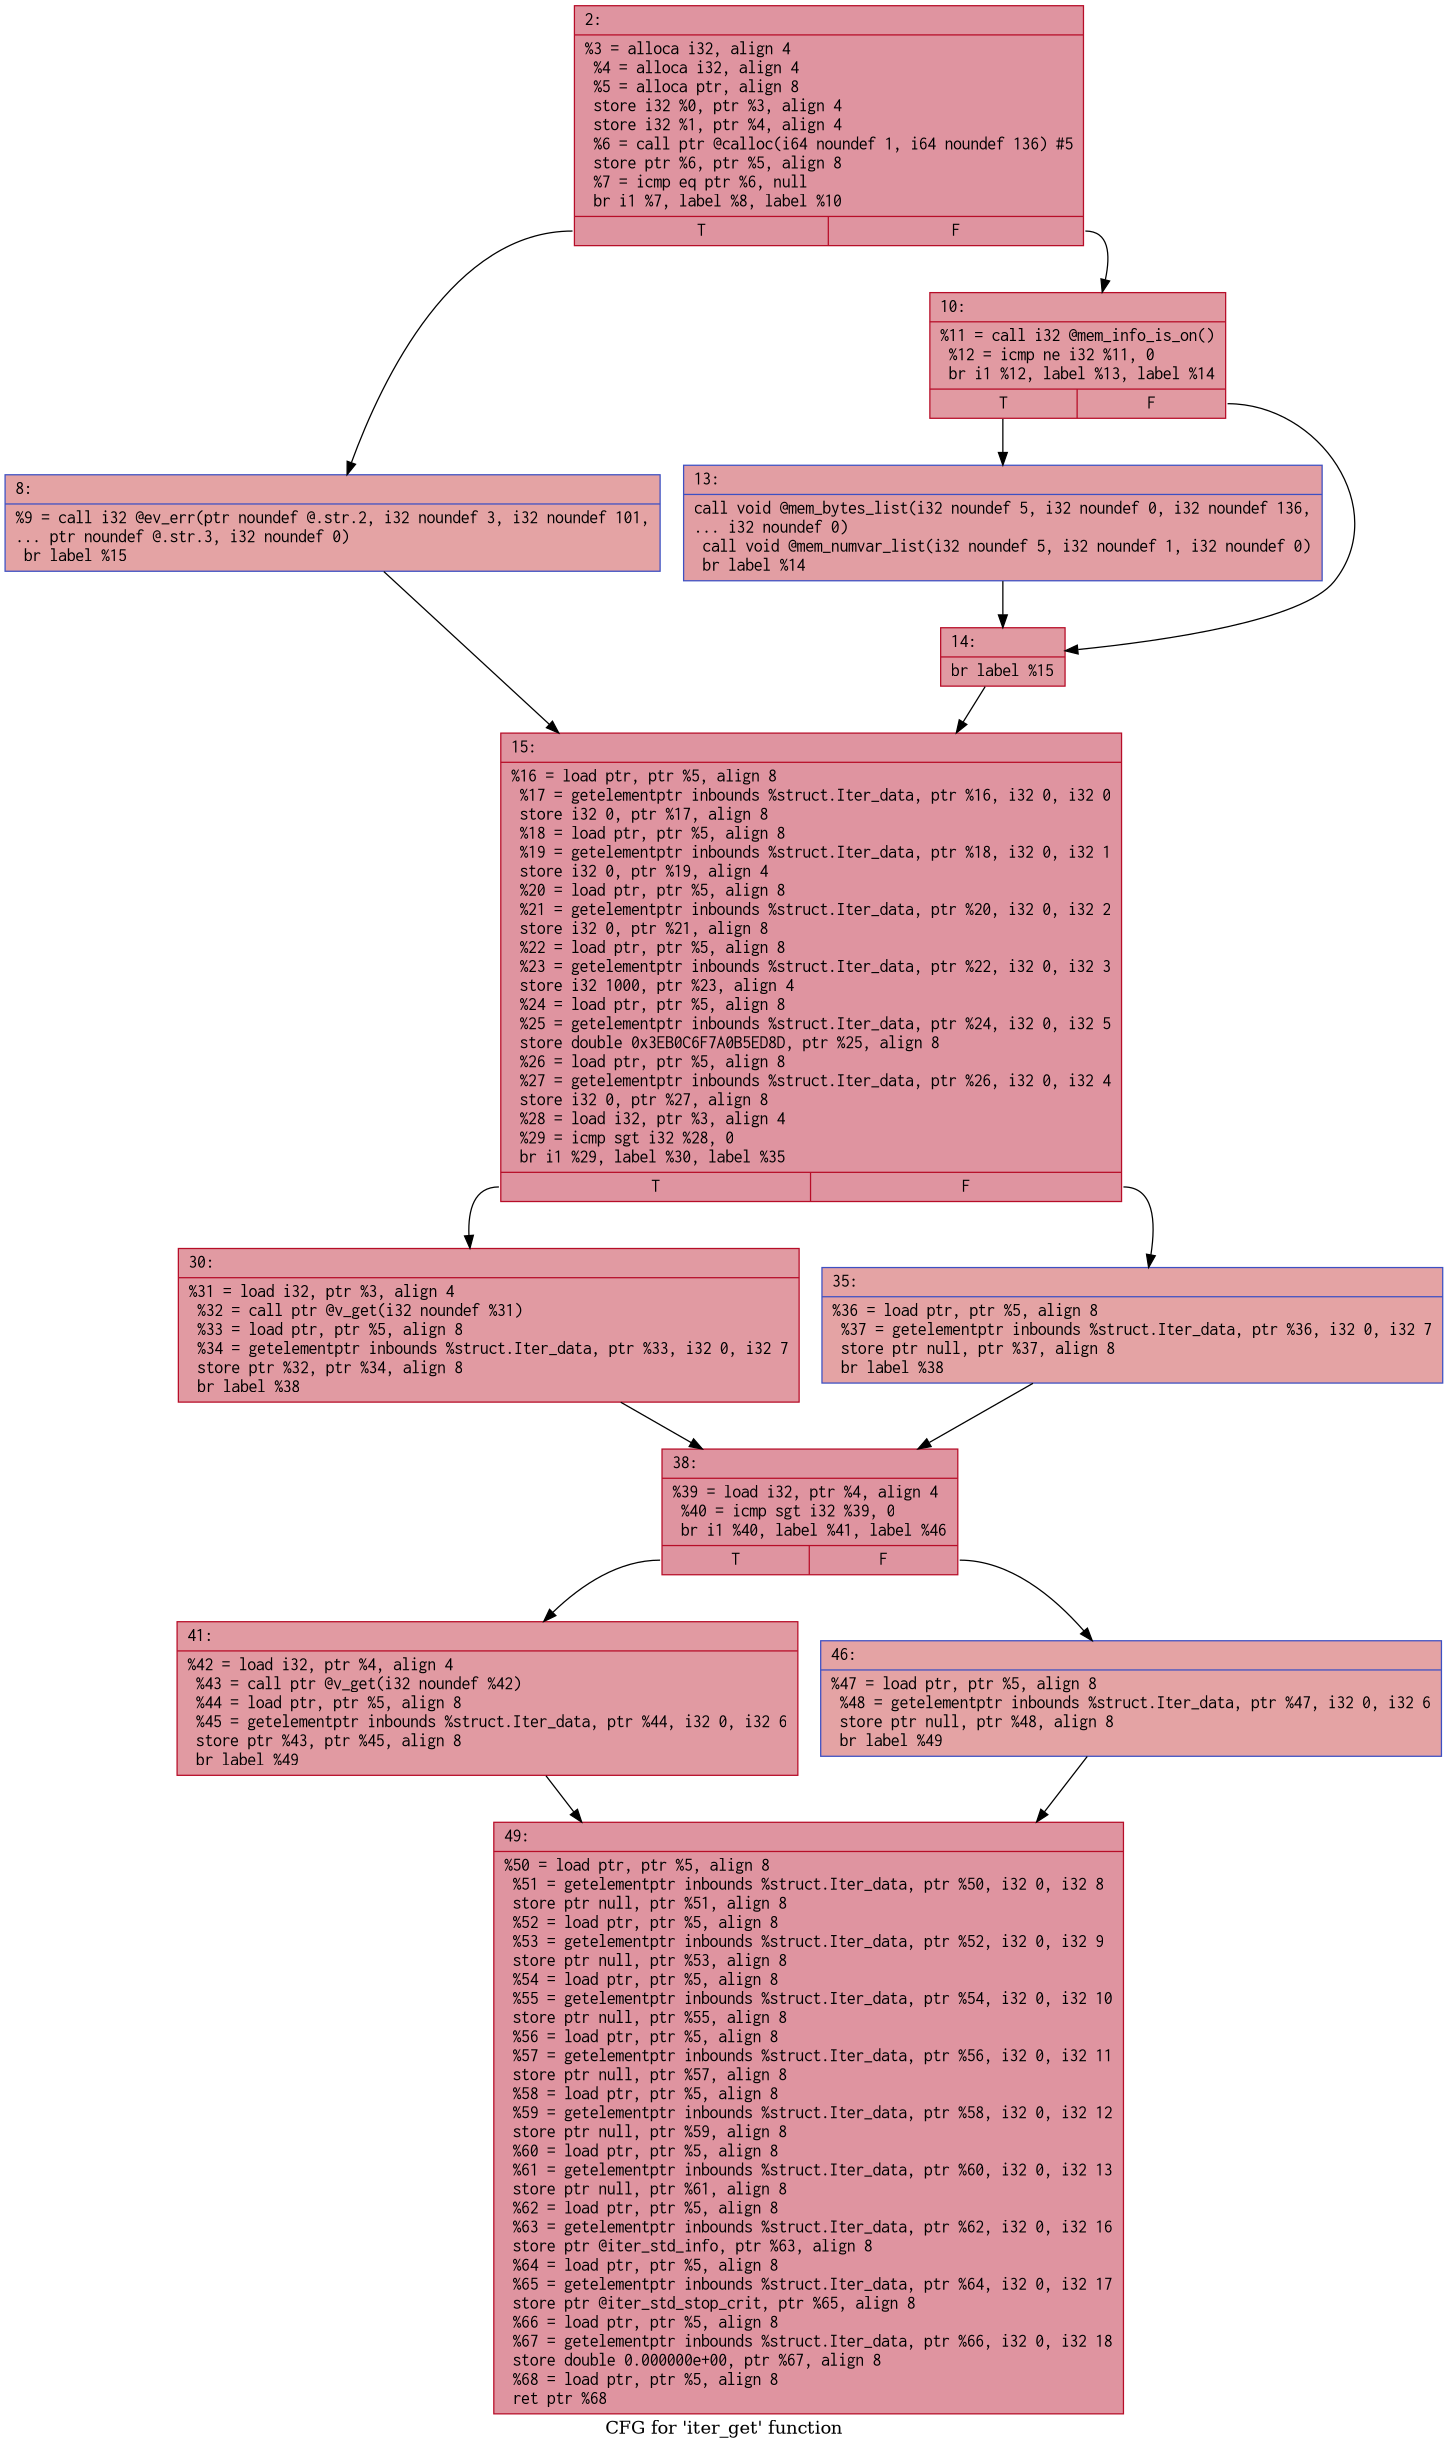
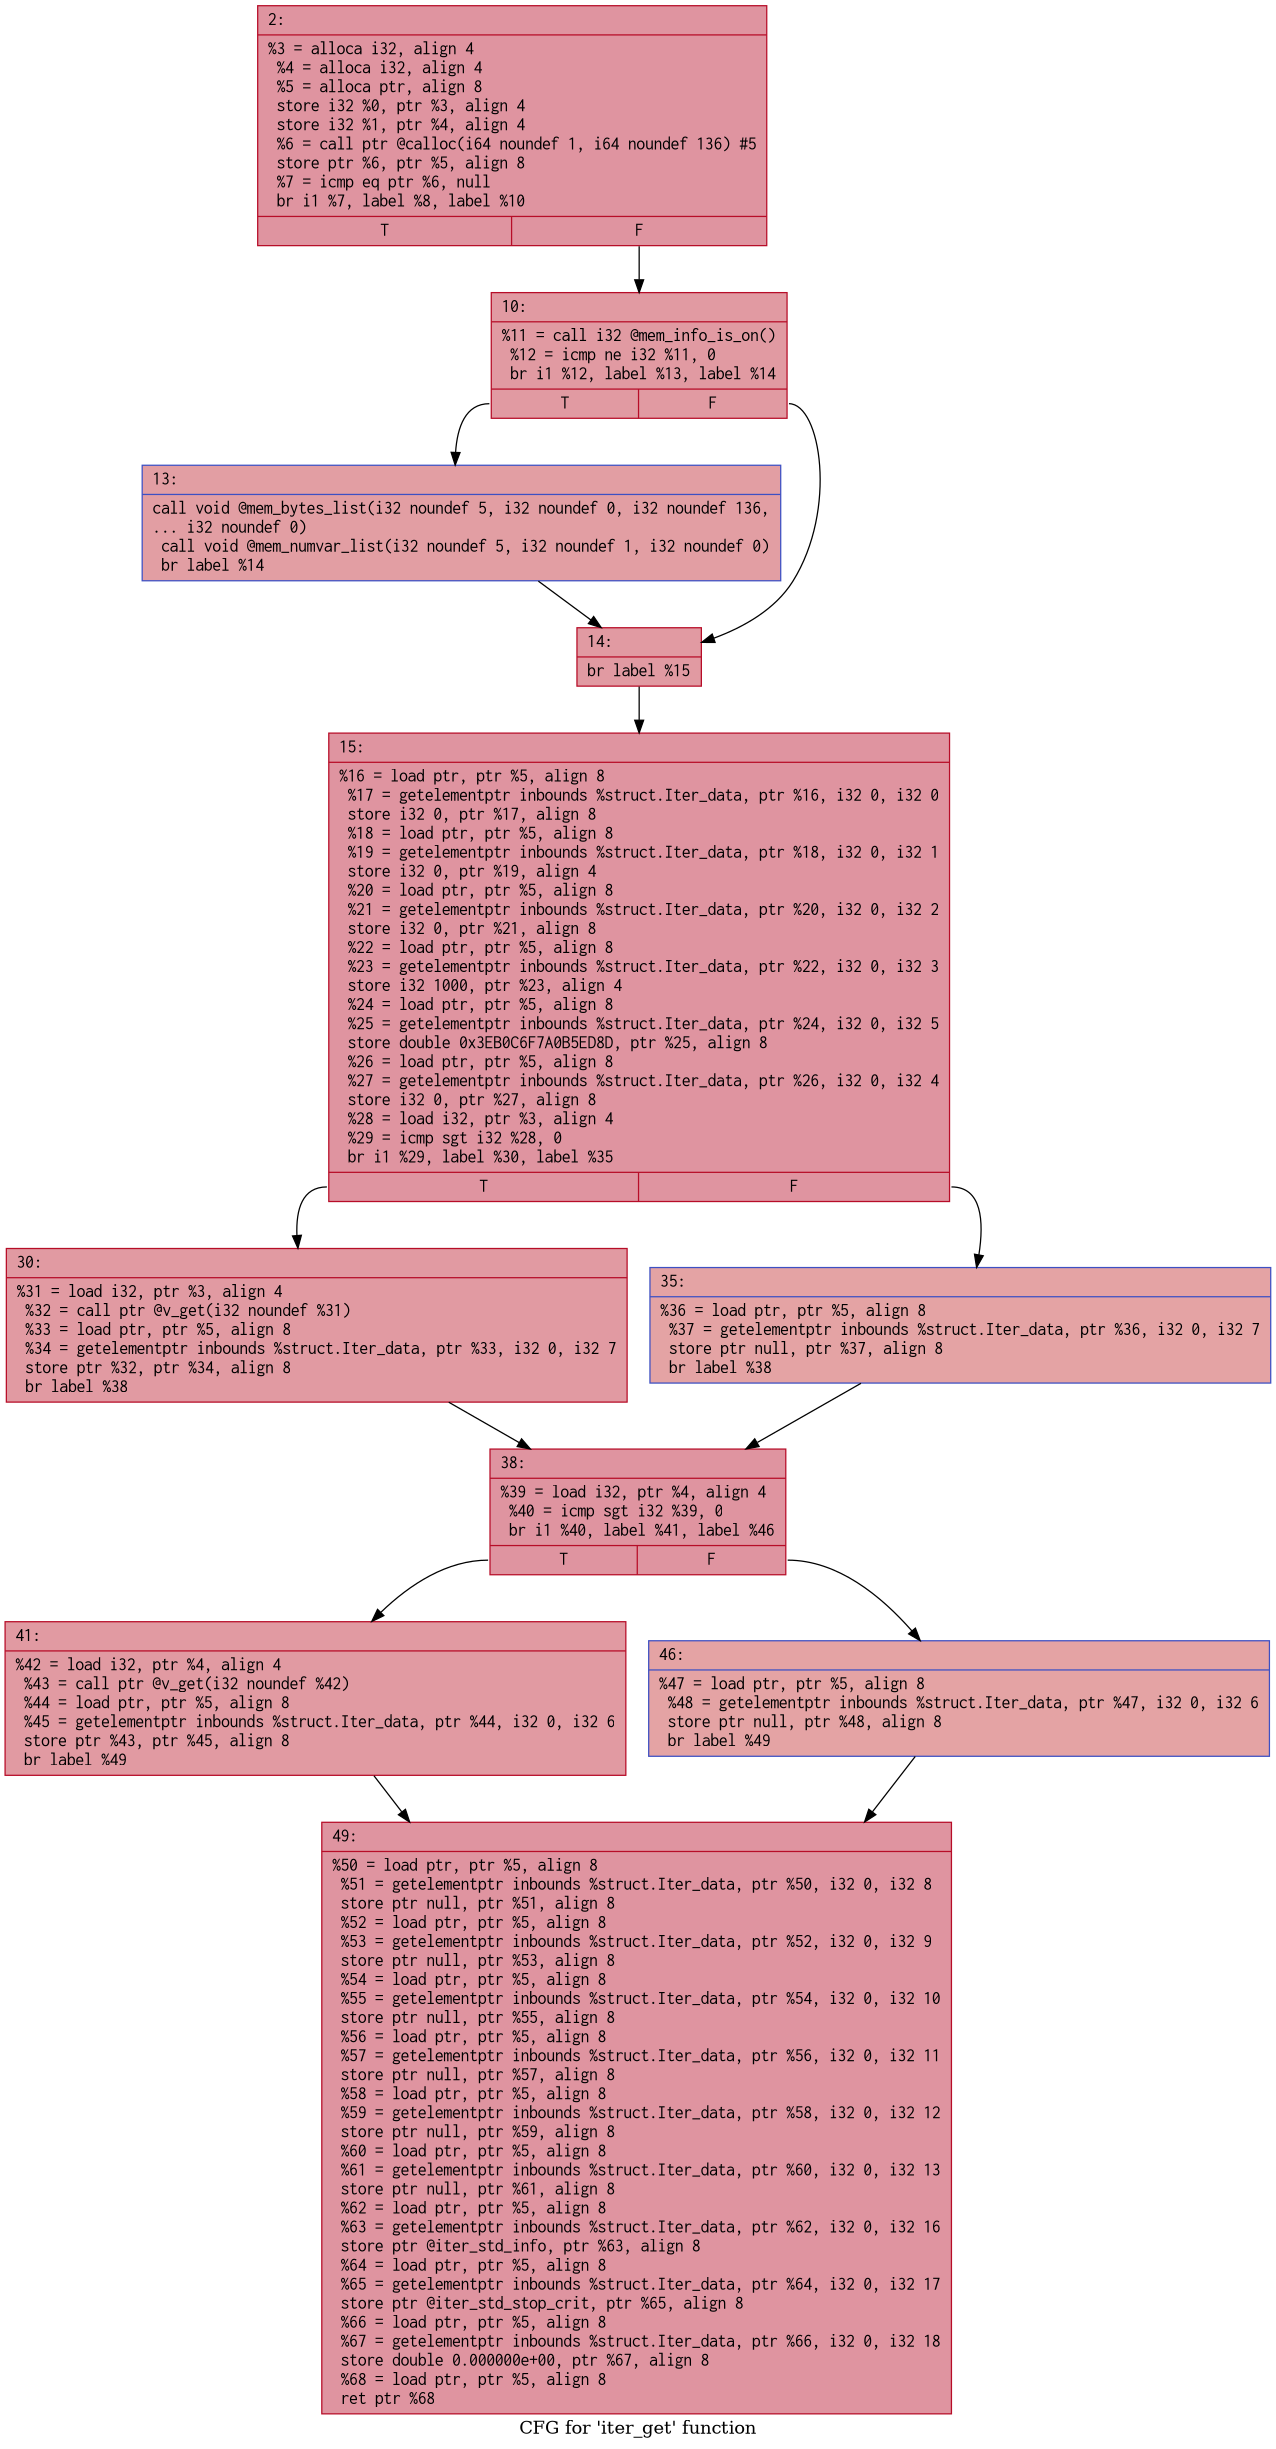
(333, 523) -> none
